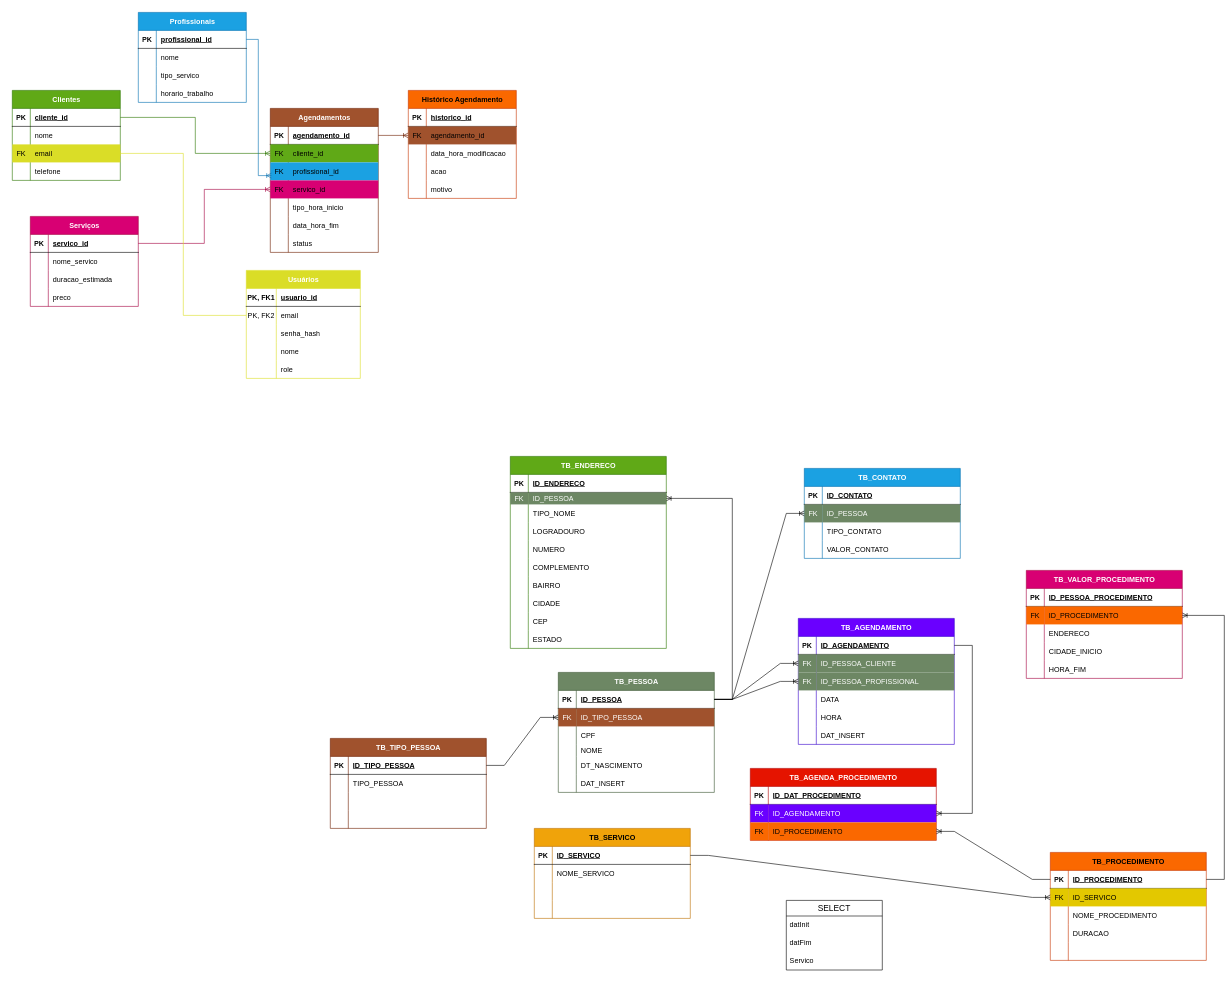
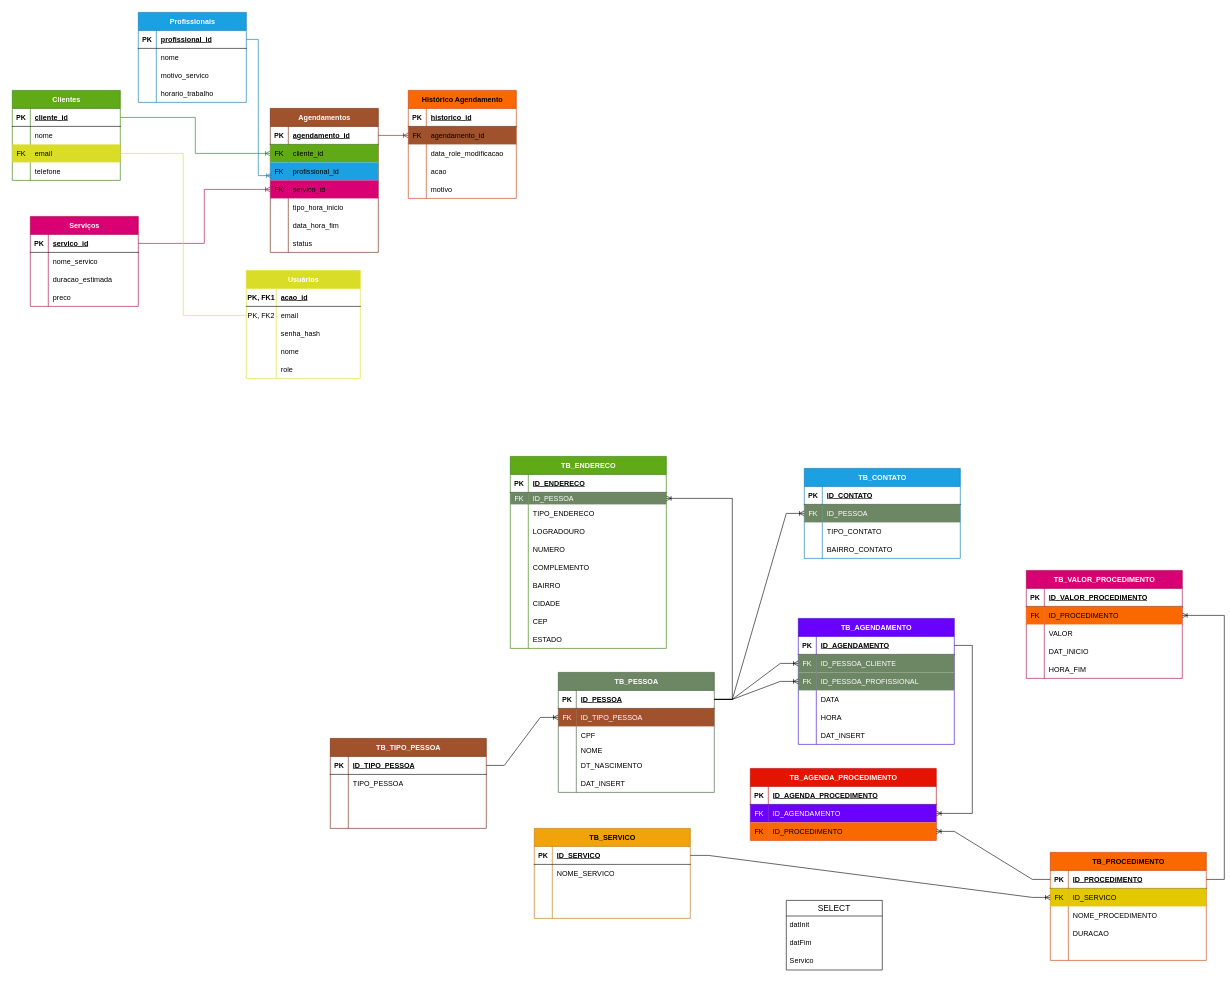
(183, 75) -> (187, 75)
(472, 153) -> (471, 153)
(299, 297) -> (294, 297)
(551, 513) -> (559, 513)
(853, 549) -> (855, 549)
(1093, 597) -> (1091, 597)
(1065, 633) -> (1059, 633)
(1075, 651) -> (1069, 651)
(811, 795) -> (817, 795)
